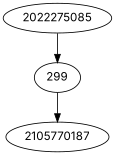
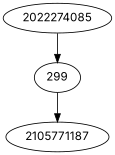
(57, 18) -> (57, 18)
(57, 137) -> (57, 137)
